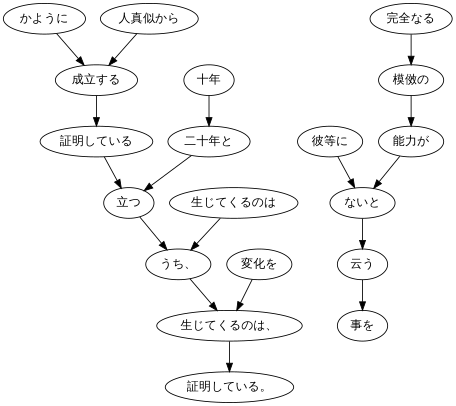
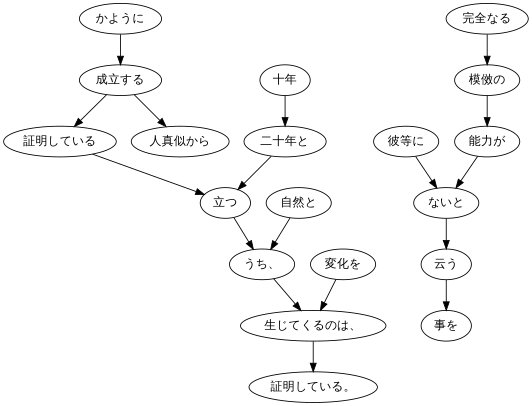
(126, 46) -> (147, 108)
(234, 203) -> (299, 203)
